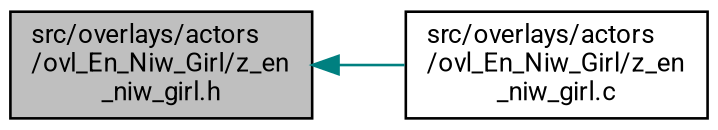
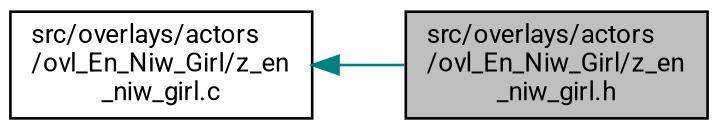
(372, 65) -> (372, 65)
